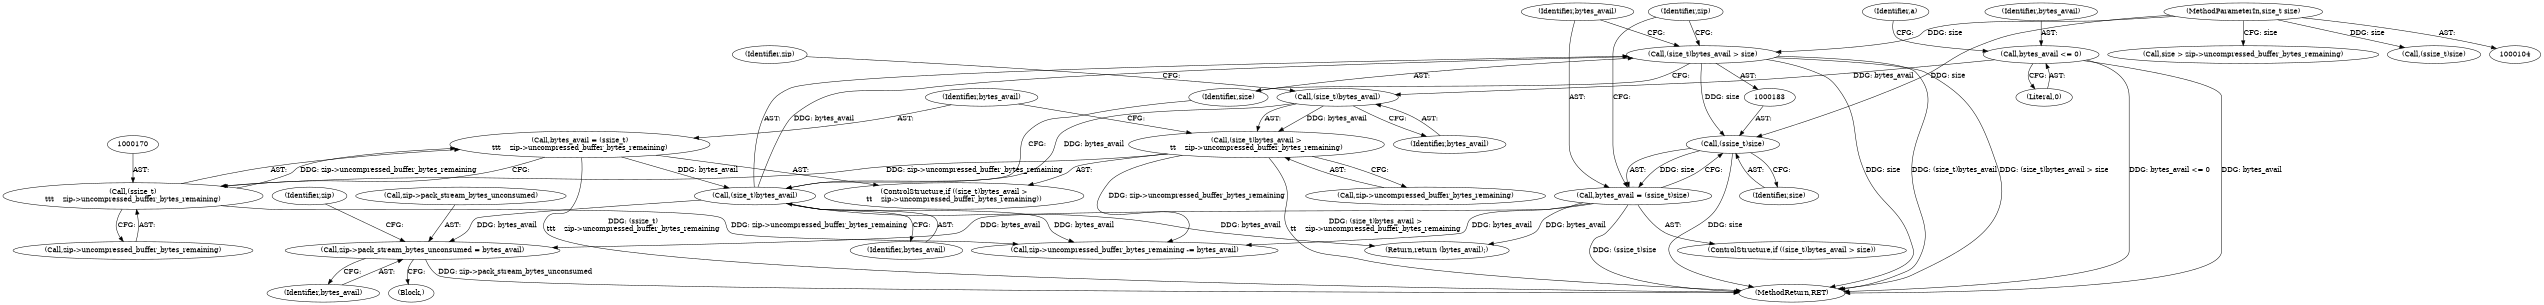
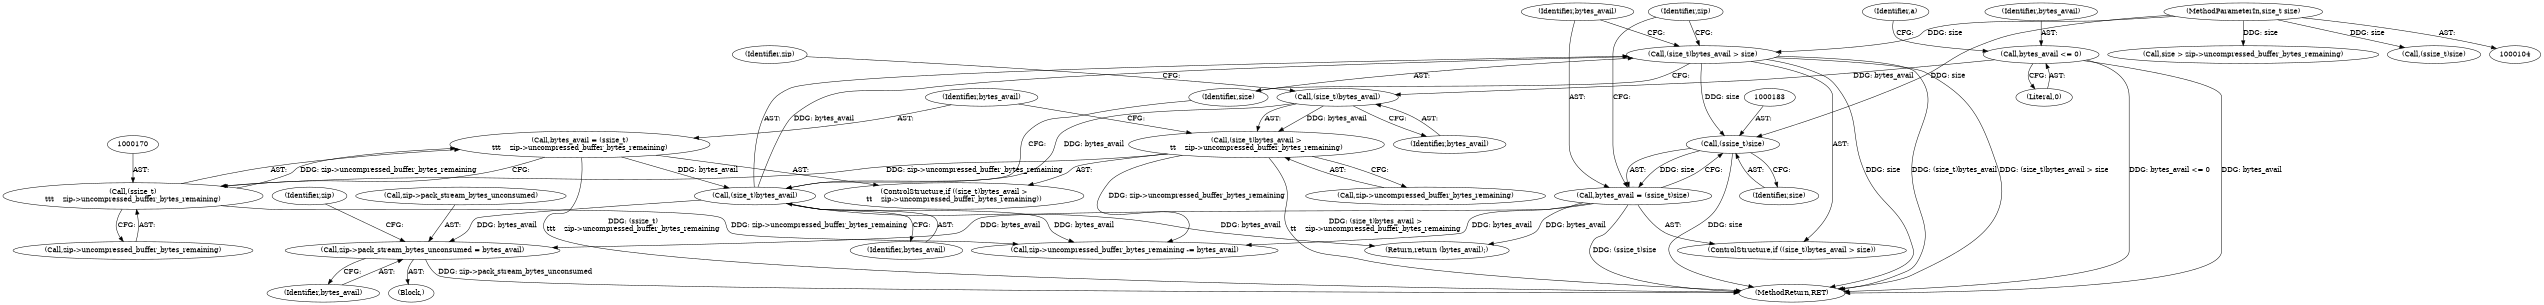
(2261, 33) -> (2261, 33)
(1735, 75) -> (1833, 125)
(418, 272) -> (418, 272)
